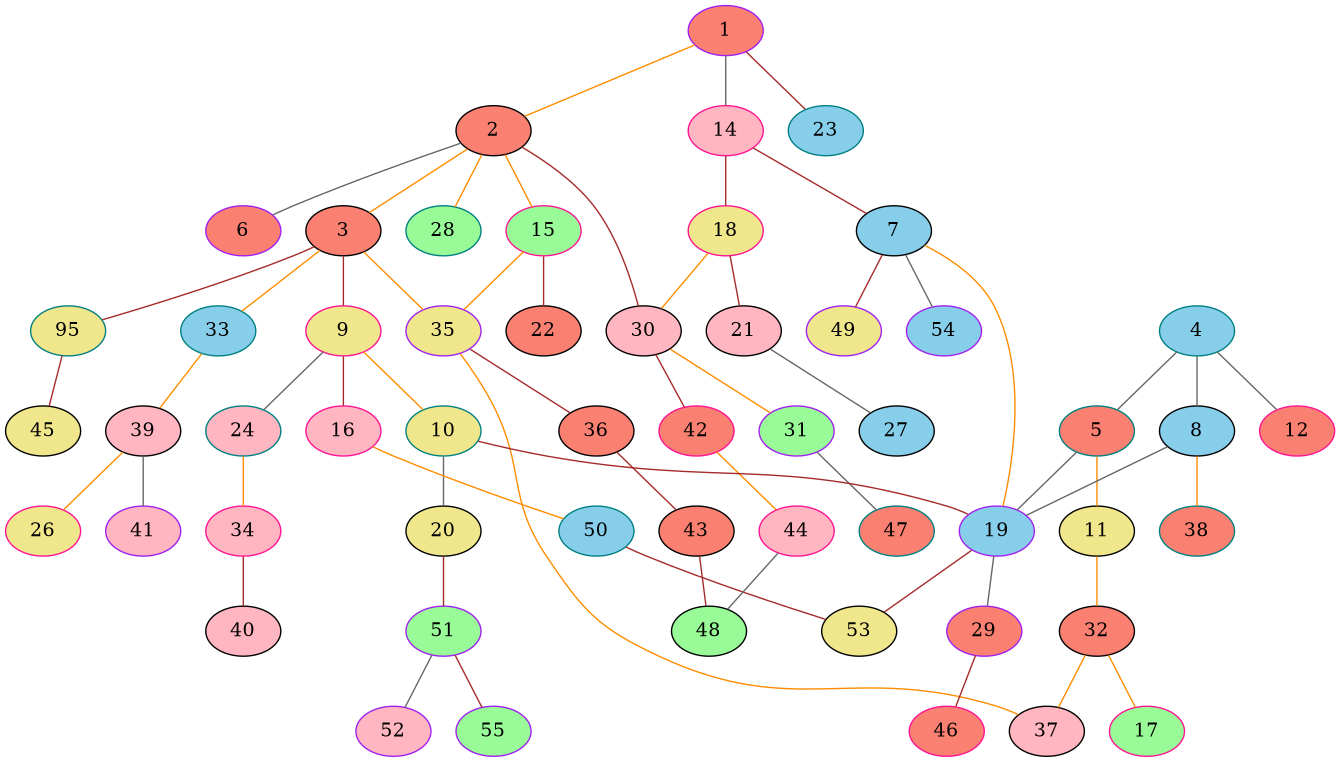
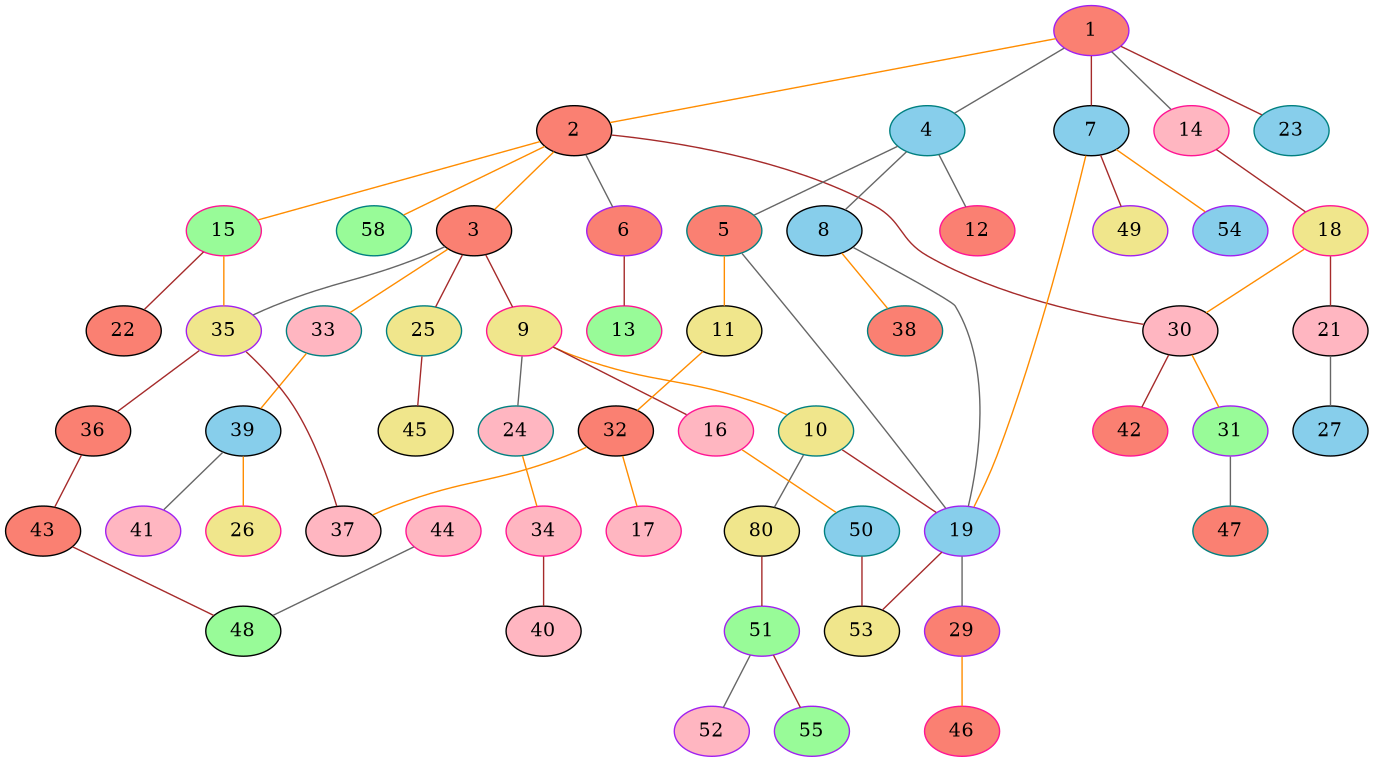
none -> (1009, 81)
(810, 181) -> (1091, 81)
(443, 231) -> (374, 231)
(393, 281) -> (349, 281)
(919, 281) -> (1161, 181)
(68, 331) -> (424, 331)
(218, 331) -> (324, 331)
none -> (624, 331)
(143, 431) -> (243, 431)
(748, 482) -> none
(443, 531) -> (762, 531)
(655, 654) -> (303, 422)
(966, 681) -> (962, 681)
(1147, 731) -> (644, 531)
